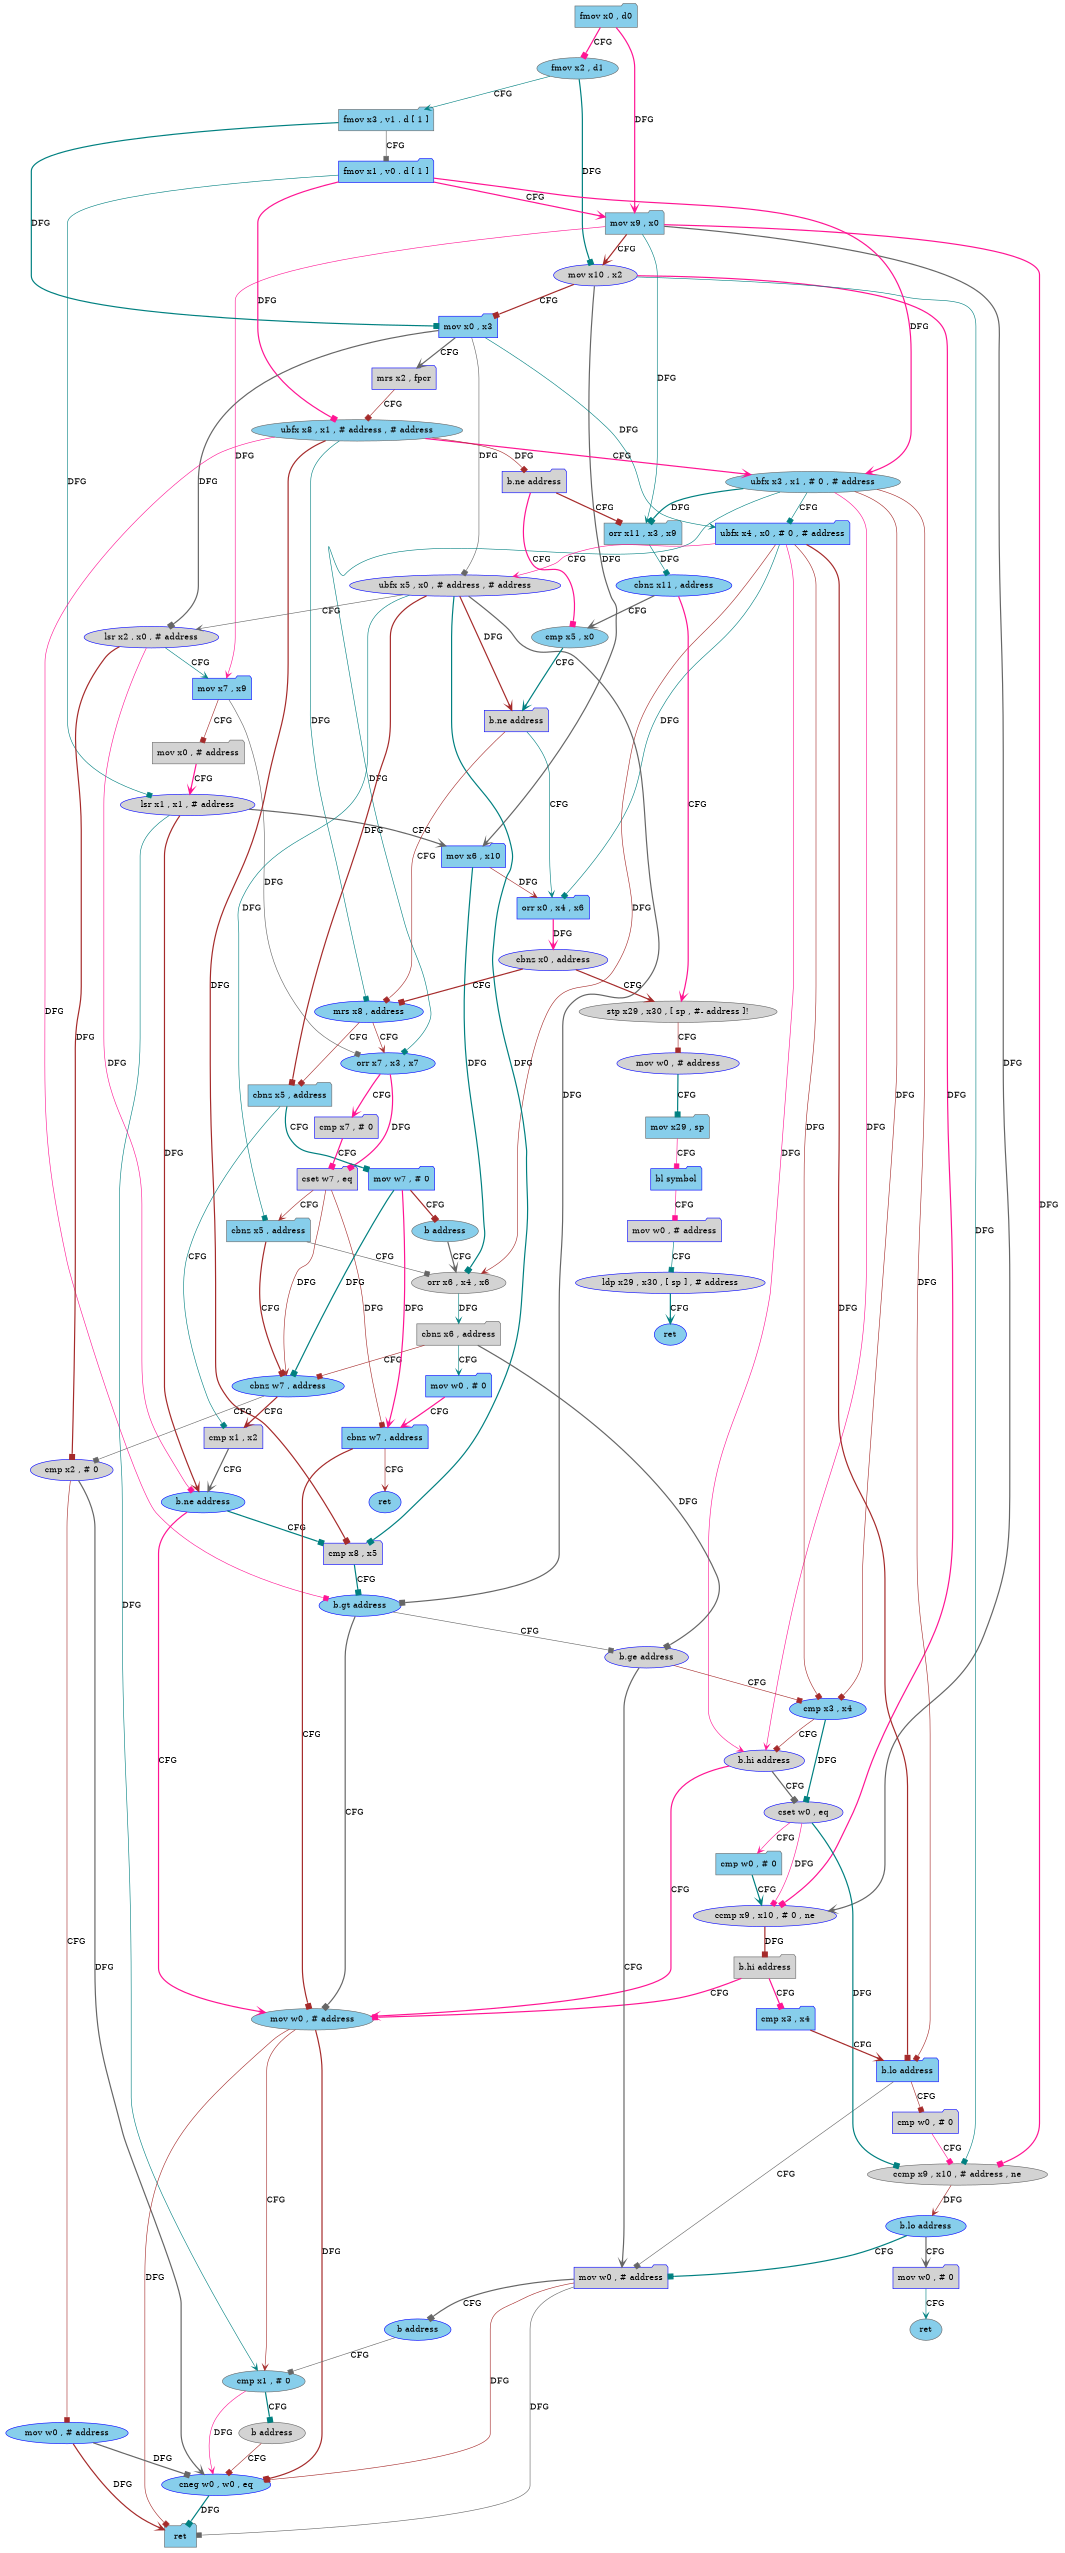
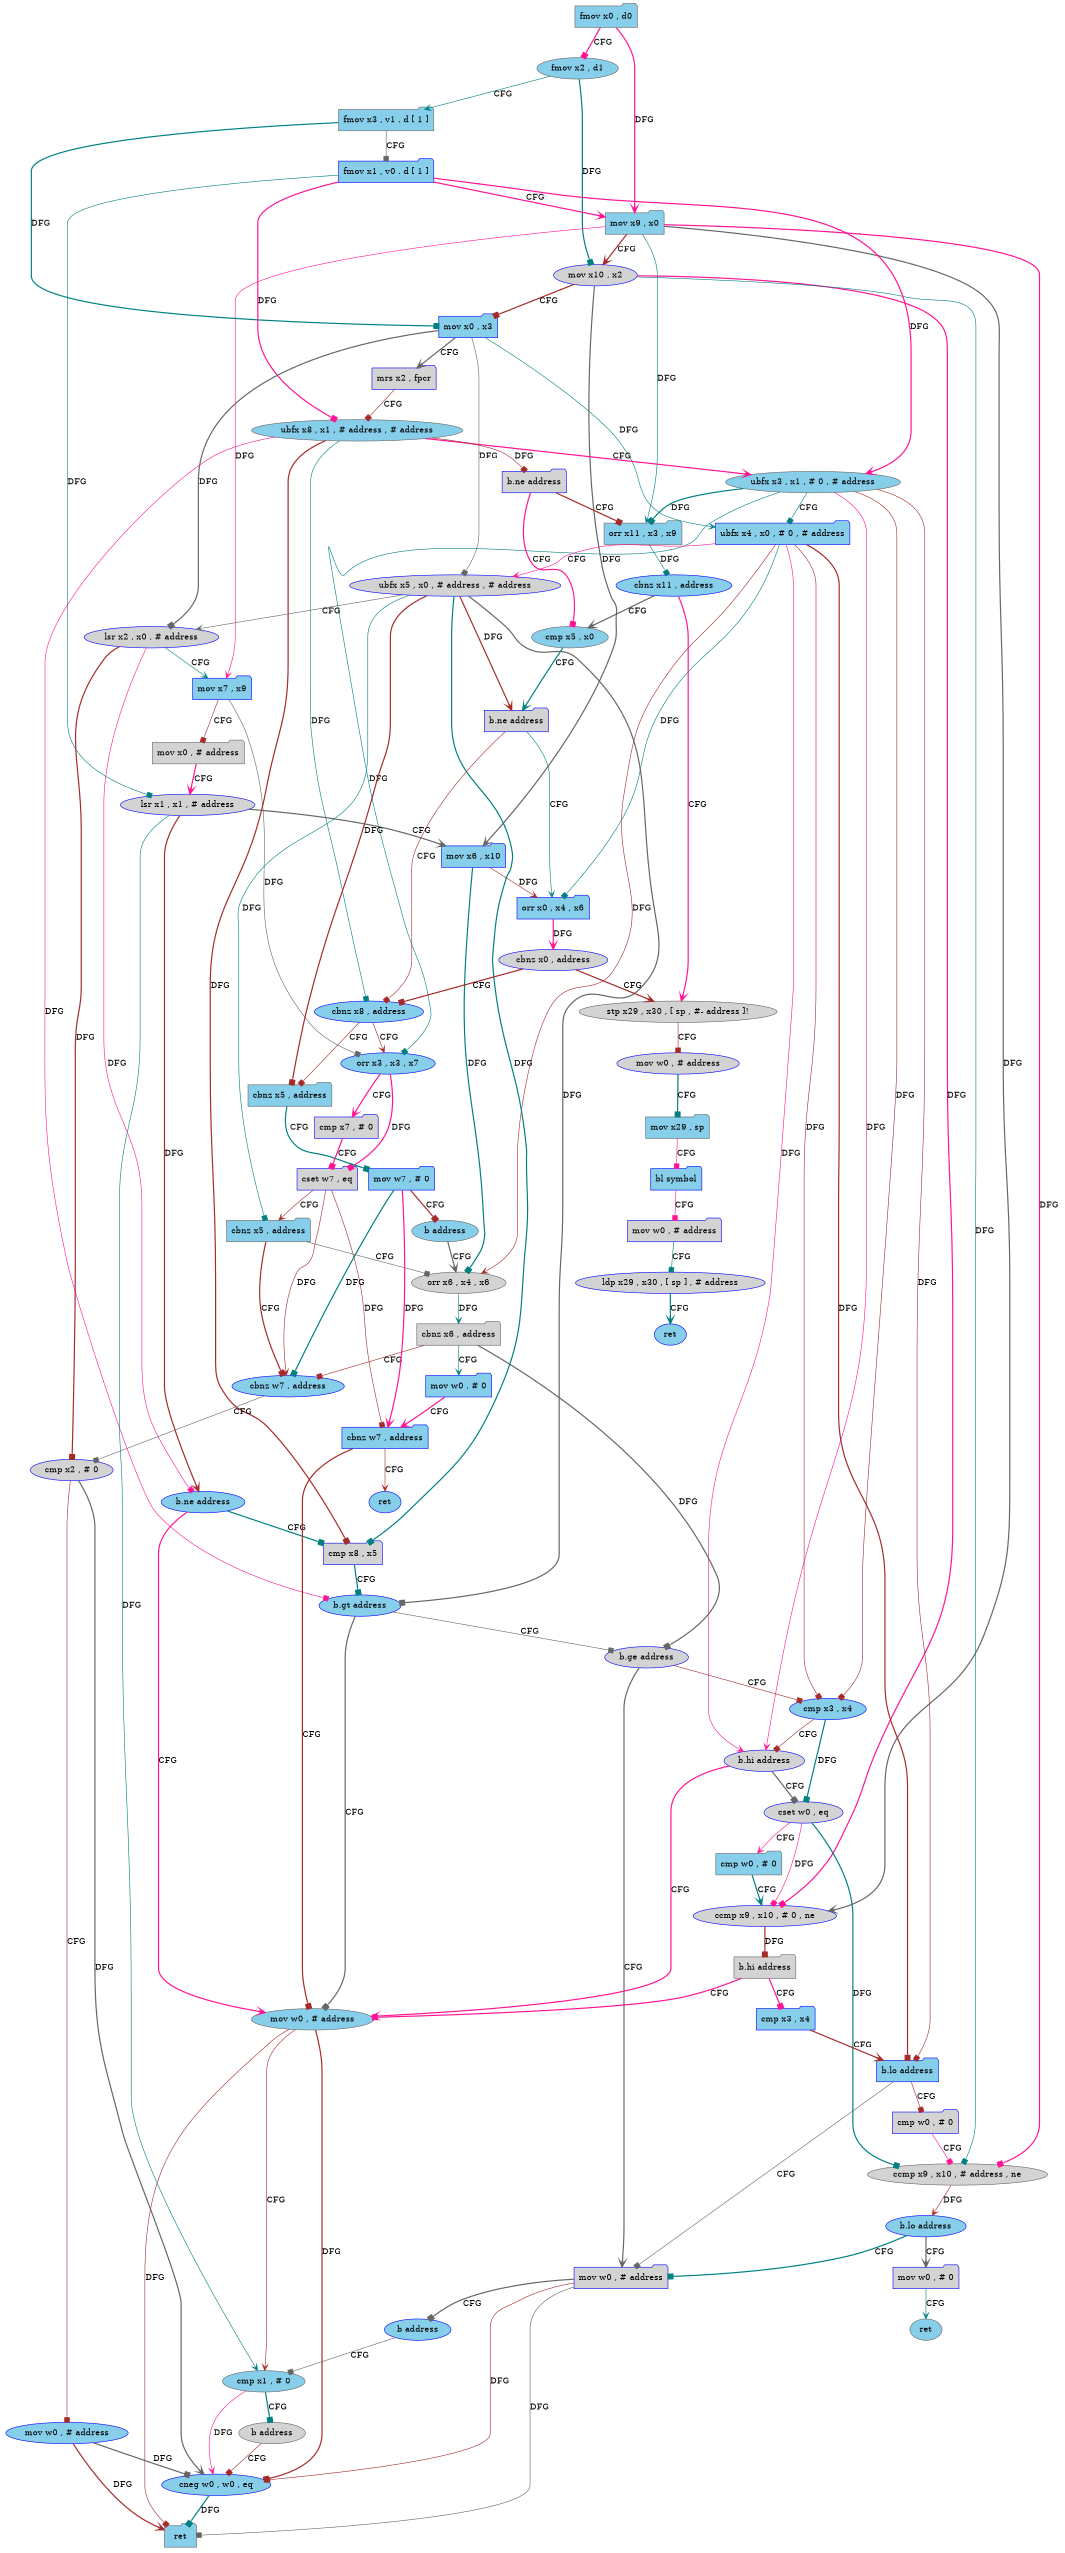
(369, 1012) -> (369, 1012)
(388, 1063) -> (388, 1063)
(233, 1438) -> none
